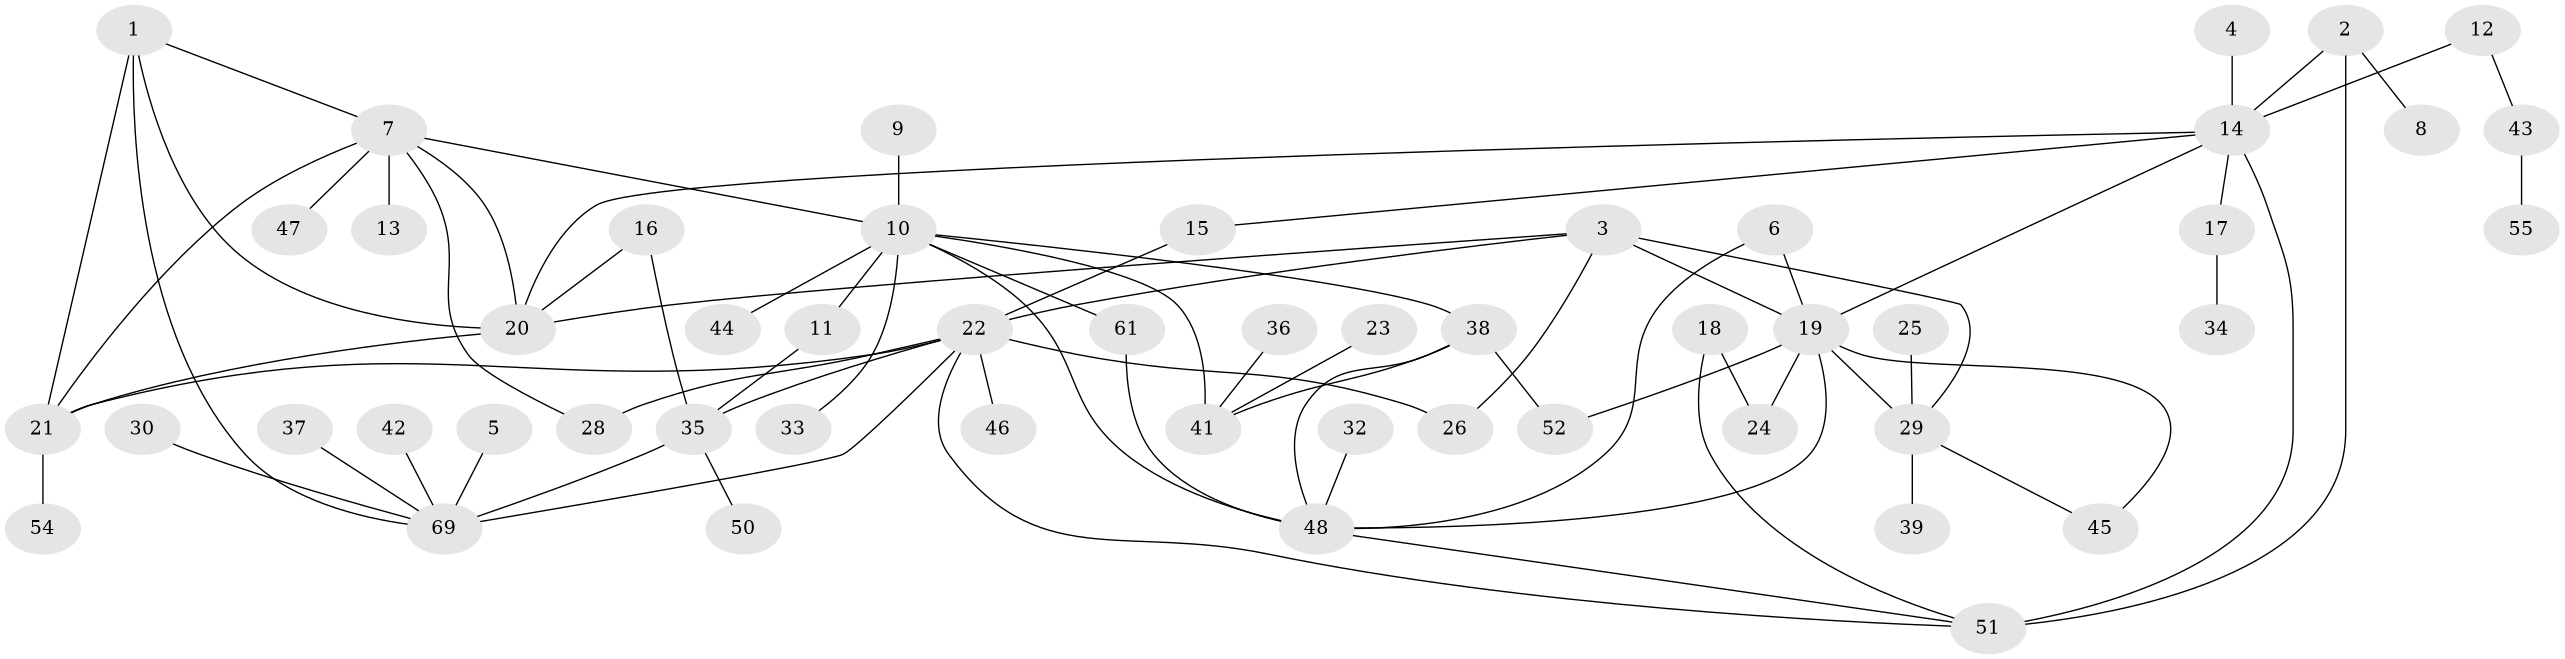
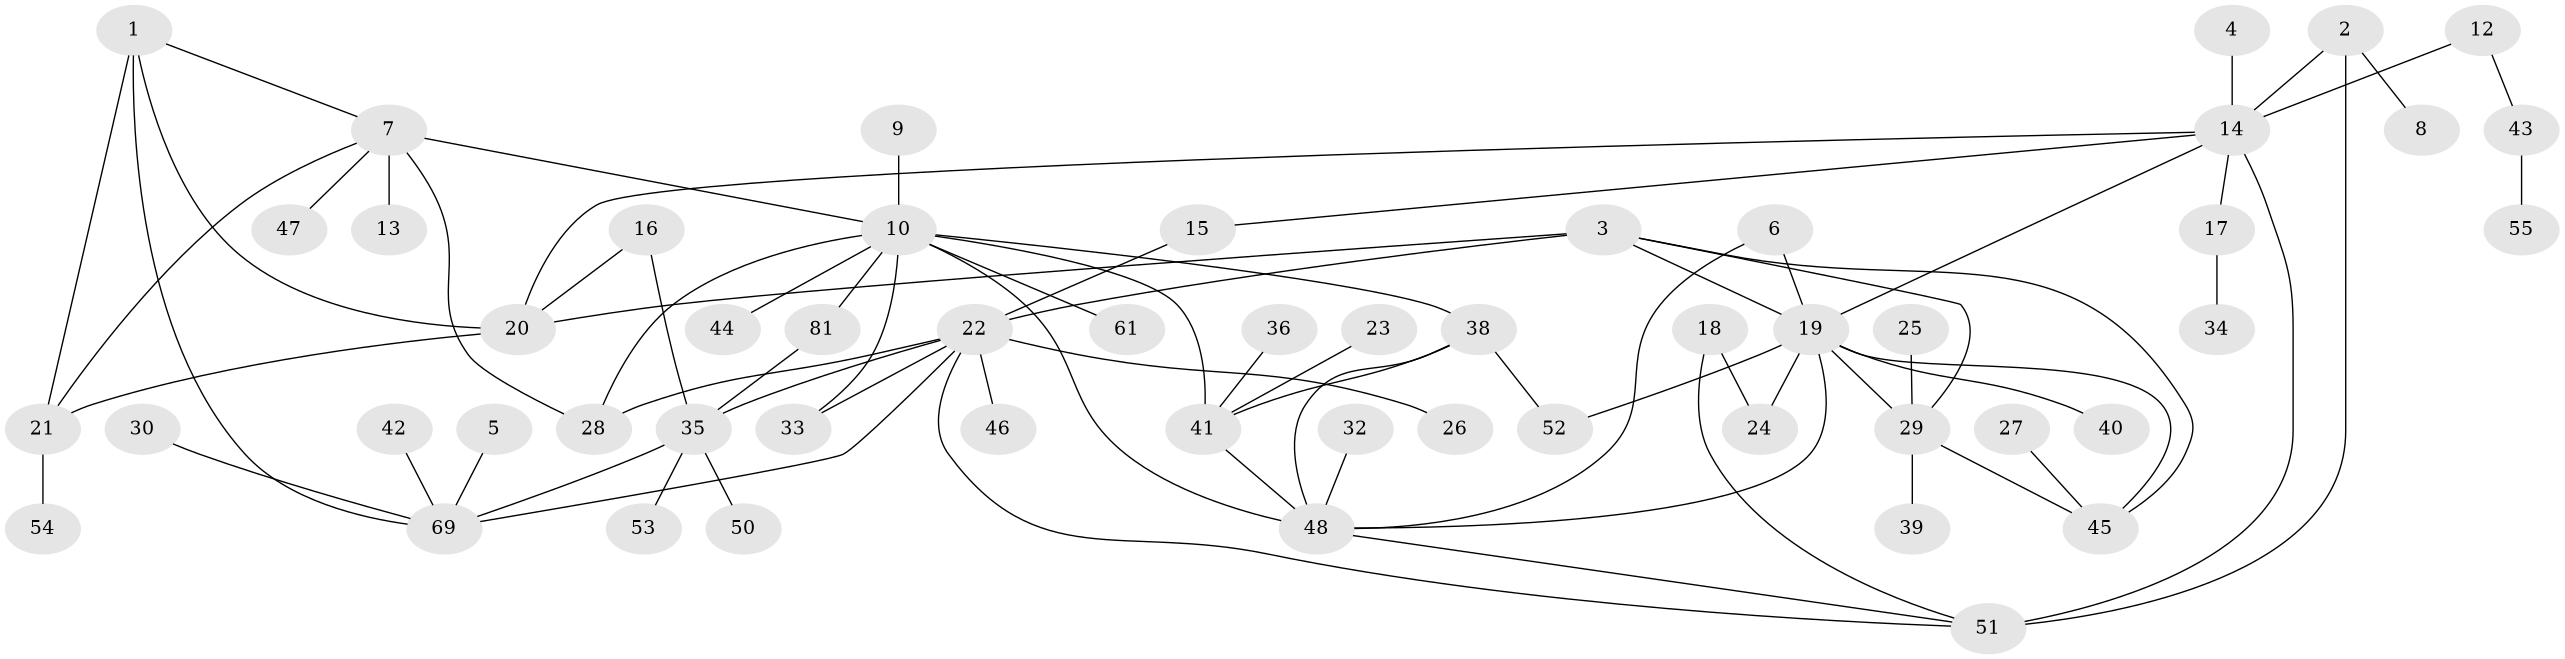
(489, 212) -> none
none -> (707, 283)
(823, 330) -> (823, 330)
(1542, 337) -> (2002, 278)
(504, 367) -> (884, 379)
(295, 429) -> none
none -> (2012, 429)
none -> (2112, 429)
(1168, 469) -> (1260, 479)
none -> (644, 529)
